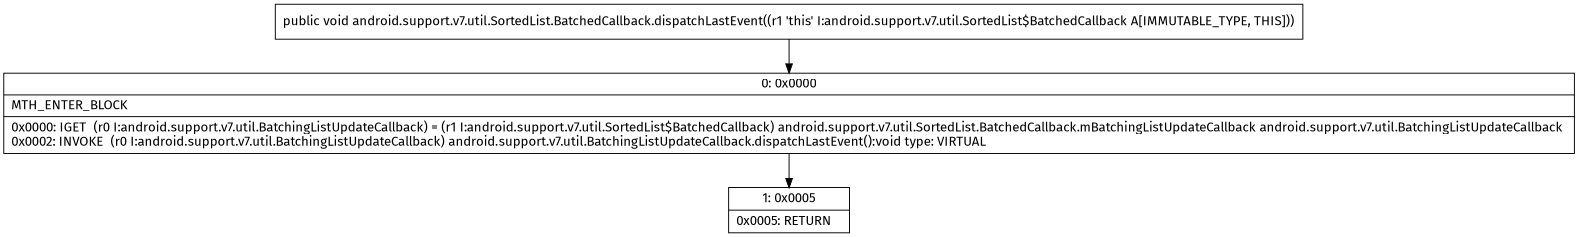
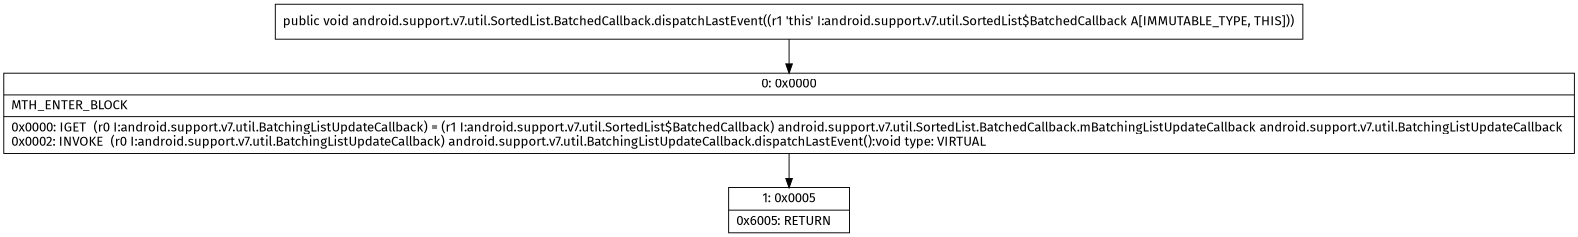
(789, 221) -> (789, 221)
